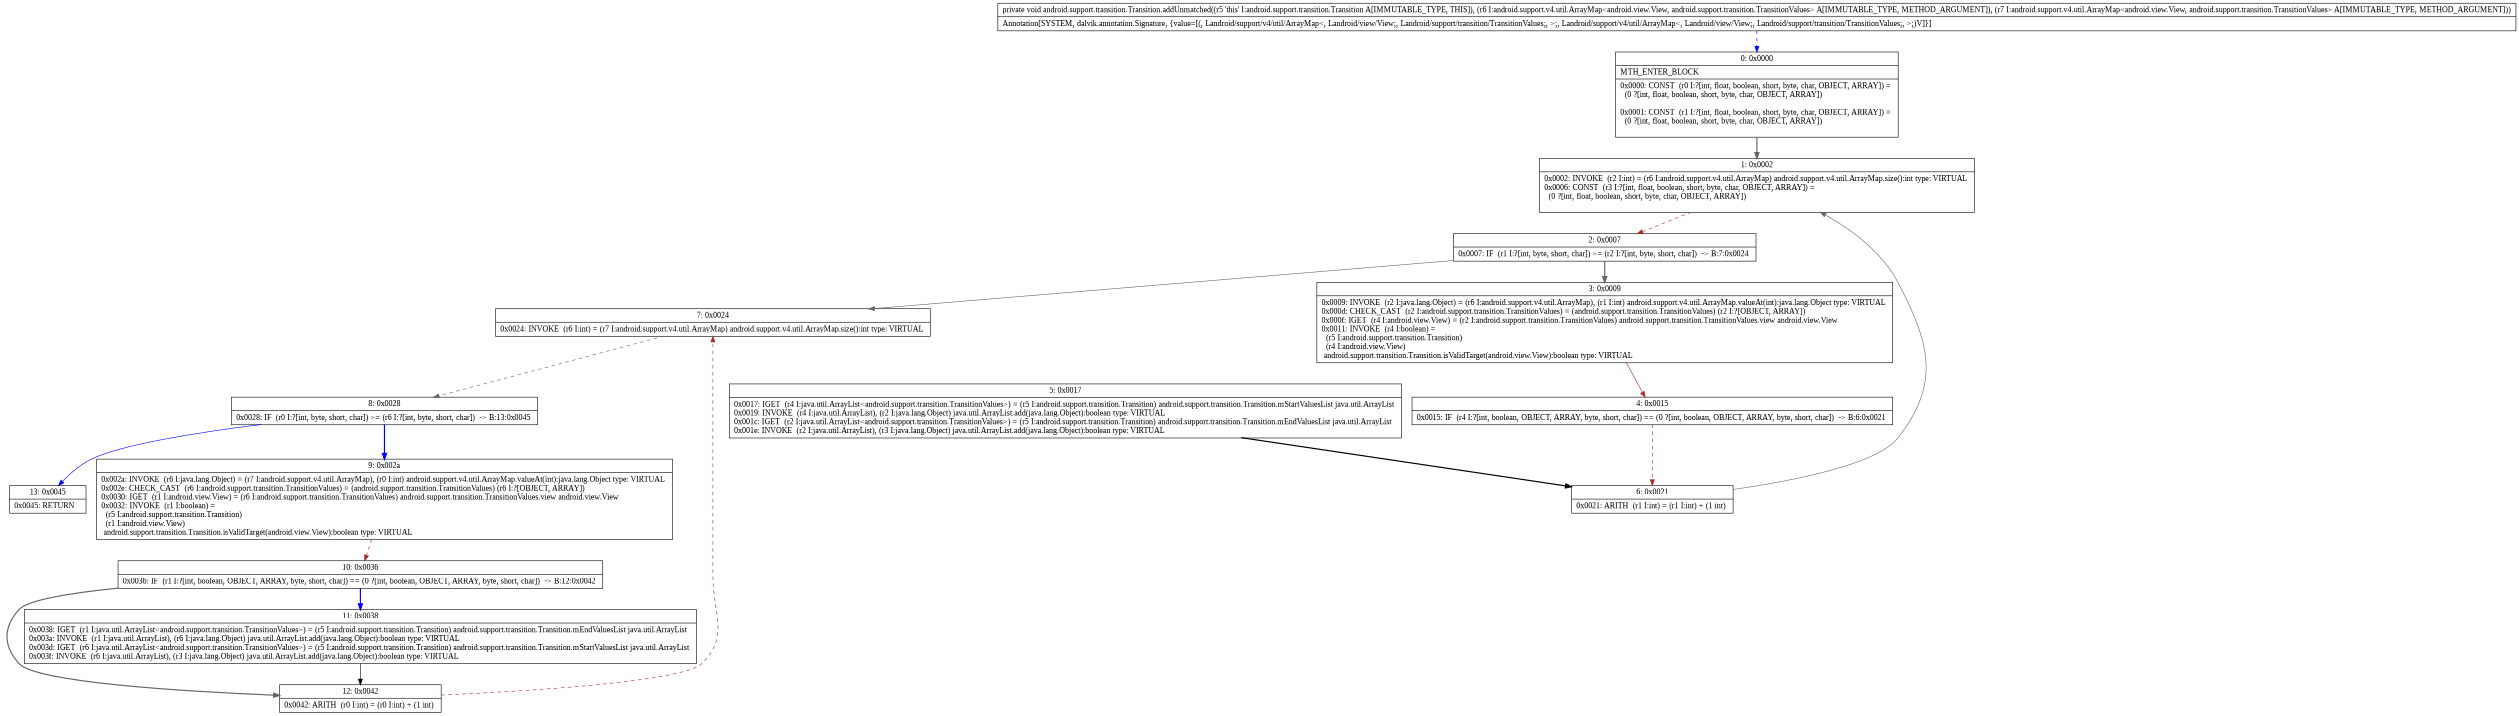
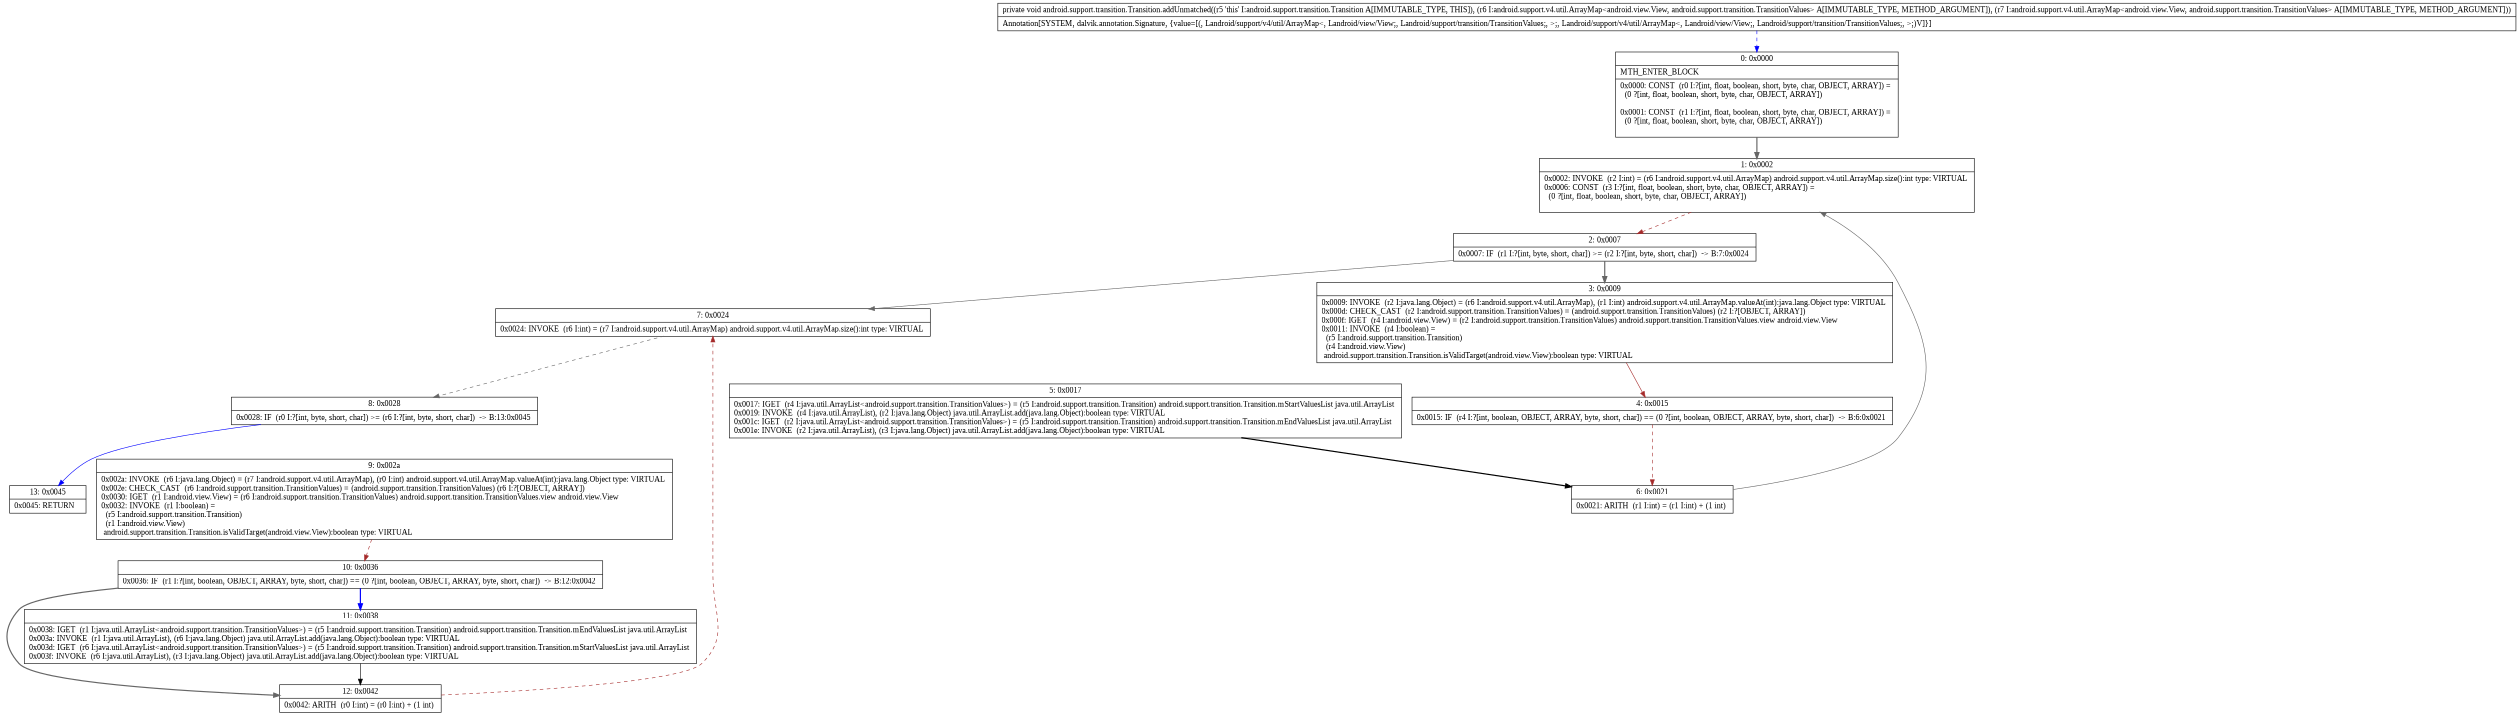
(384, 439) -> none
